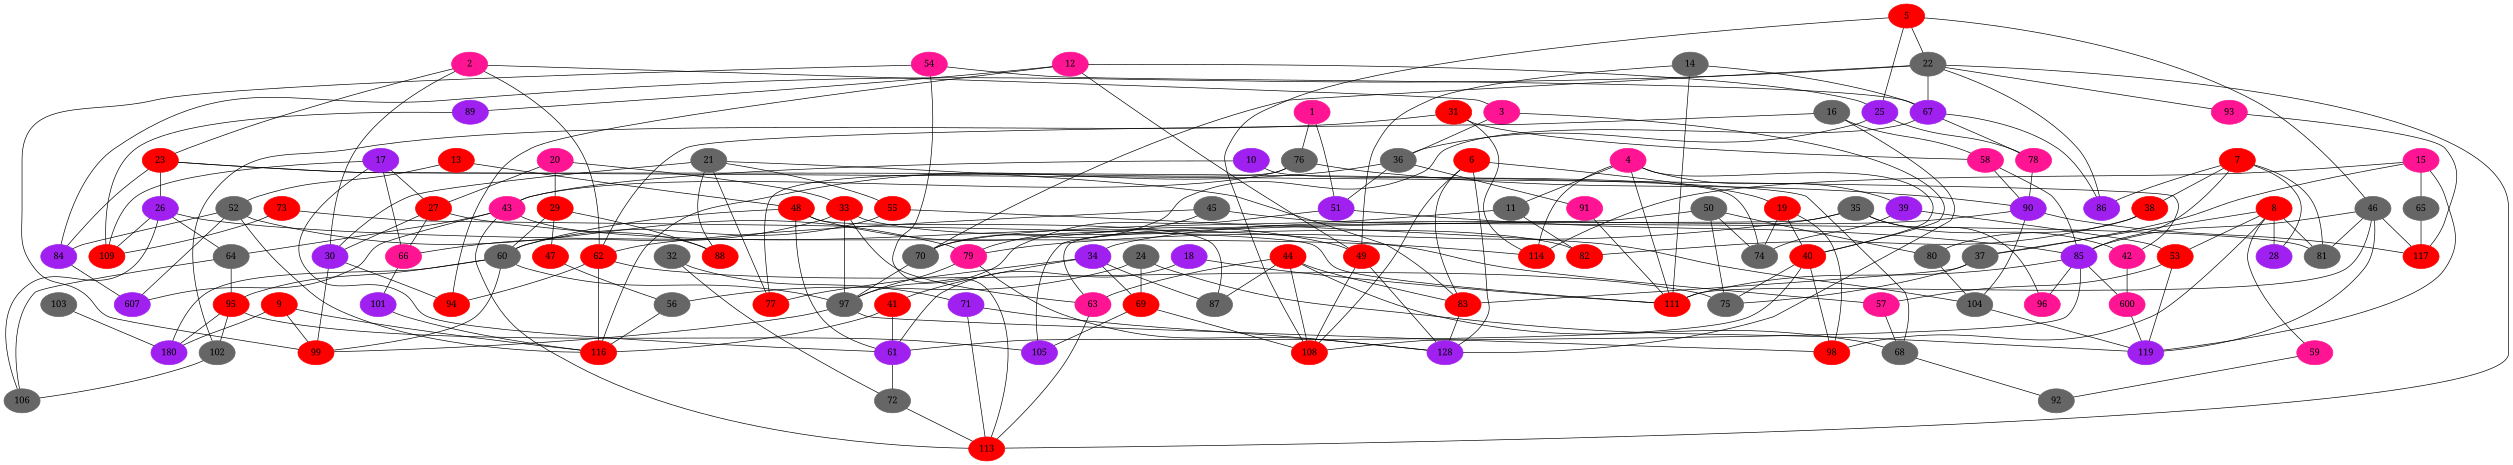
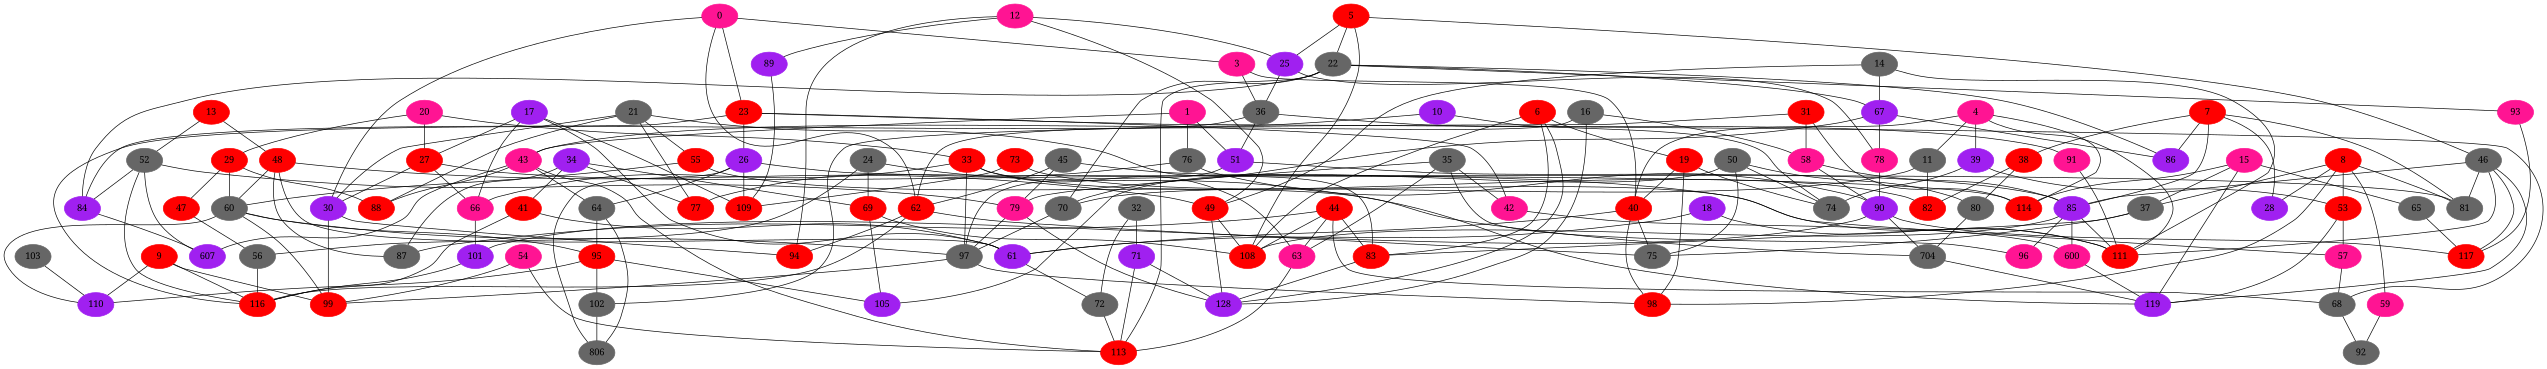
(470, 64) -> (720, 16)
(1649, 85) -> none
(903, 184) -> (852, 126)
(1558, 222) -> (1454, 242)
(1975, 305) -> (1928, 257)
(169, 353) -> (96, 305)
(22, 401) -> (597, 353)
